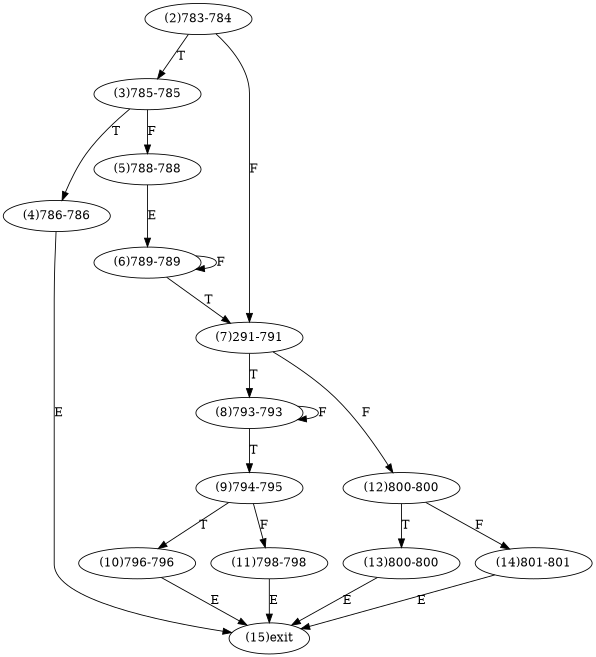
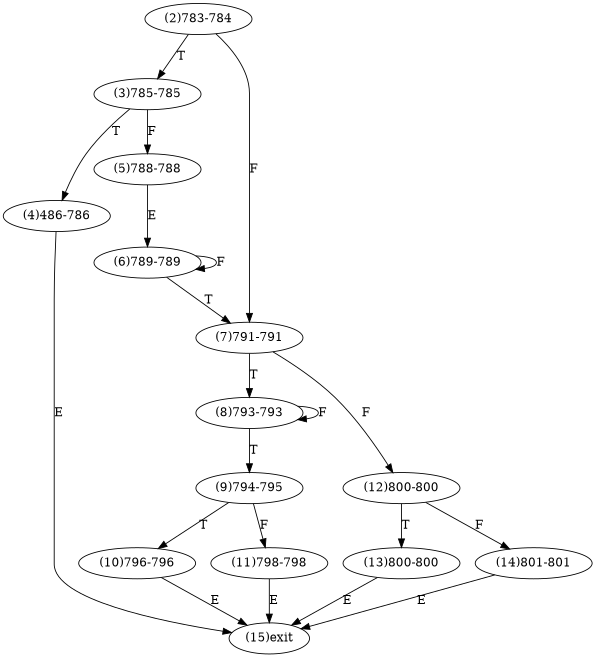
(57, 216) -> (57, 216)
(249, 338) -> (249, 338)
